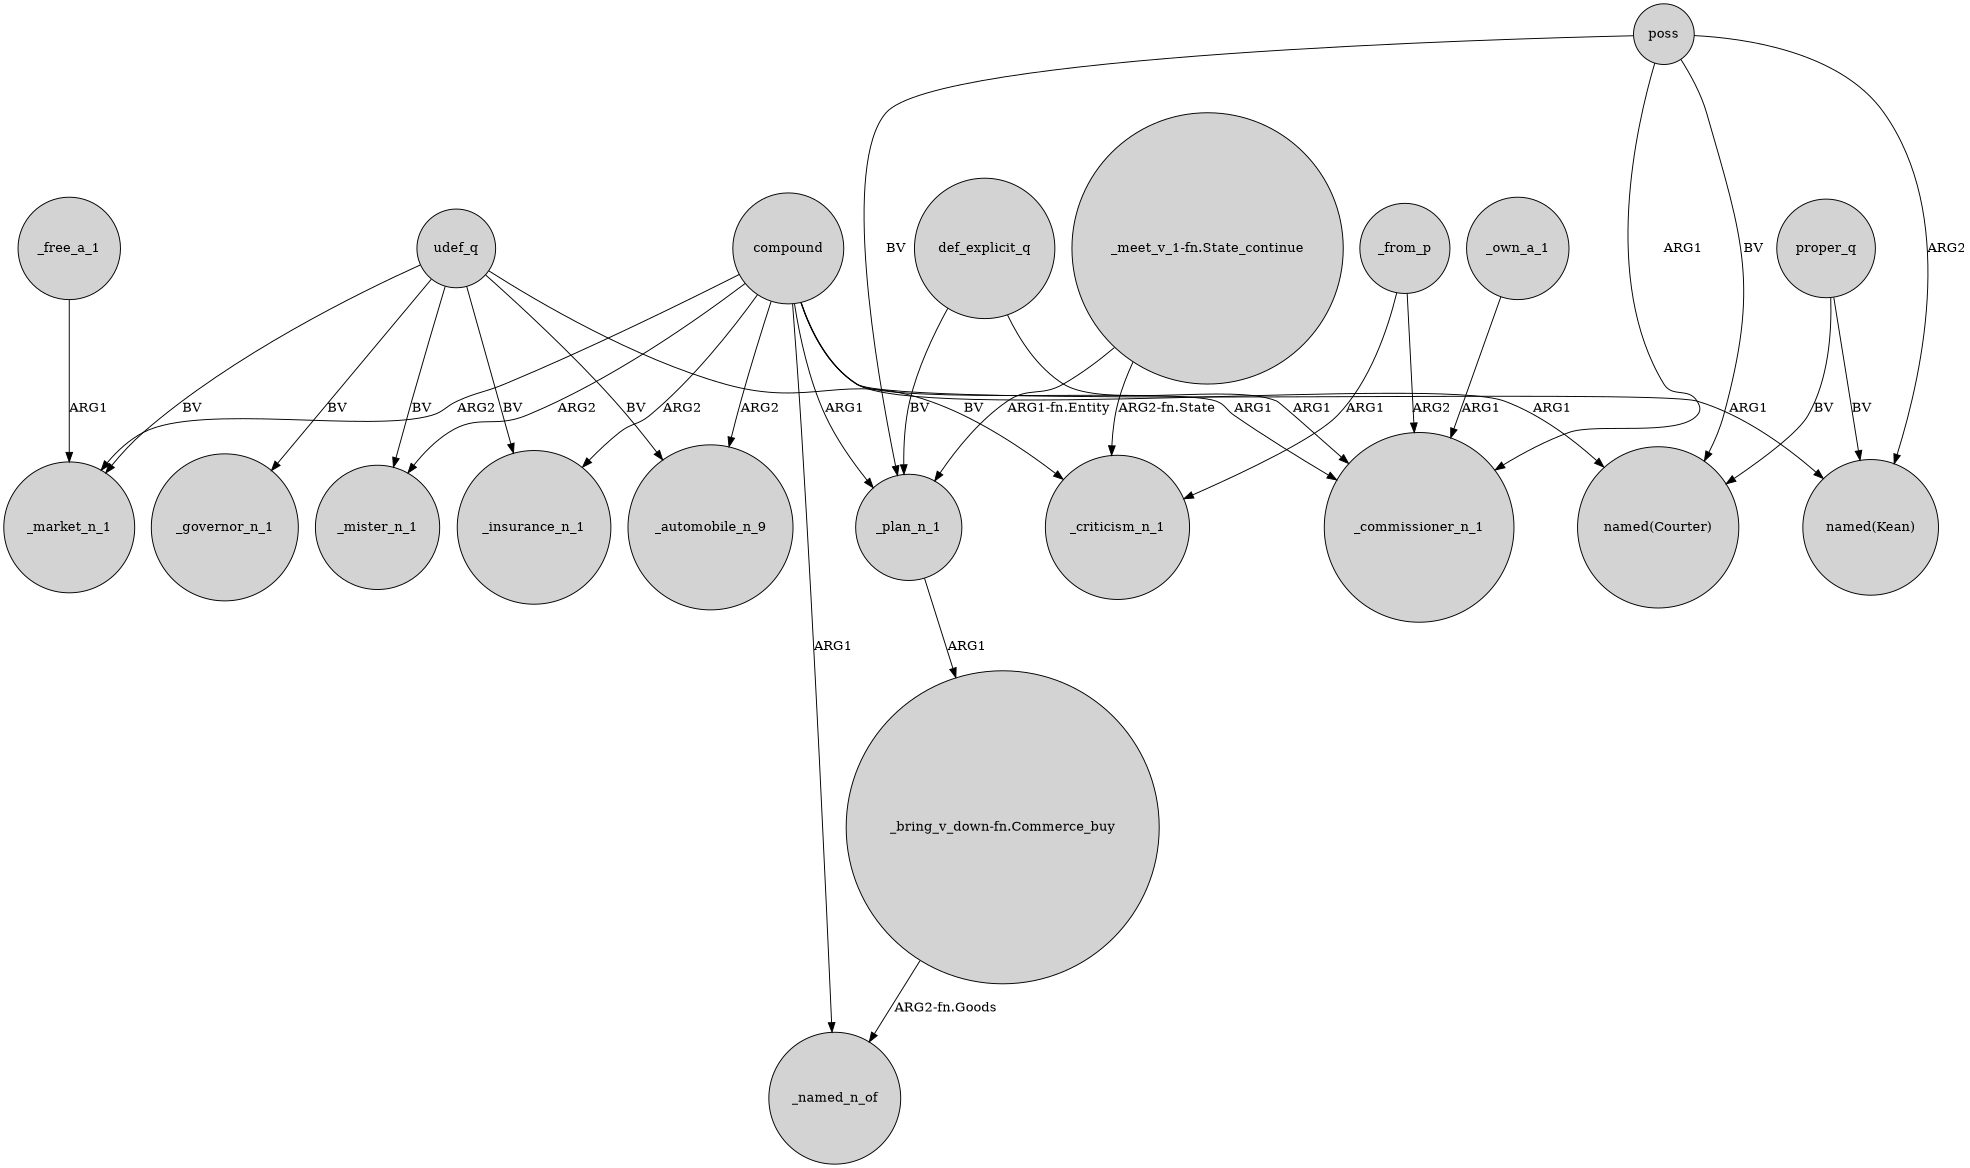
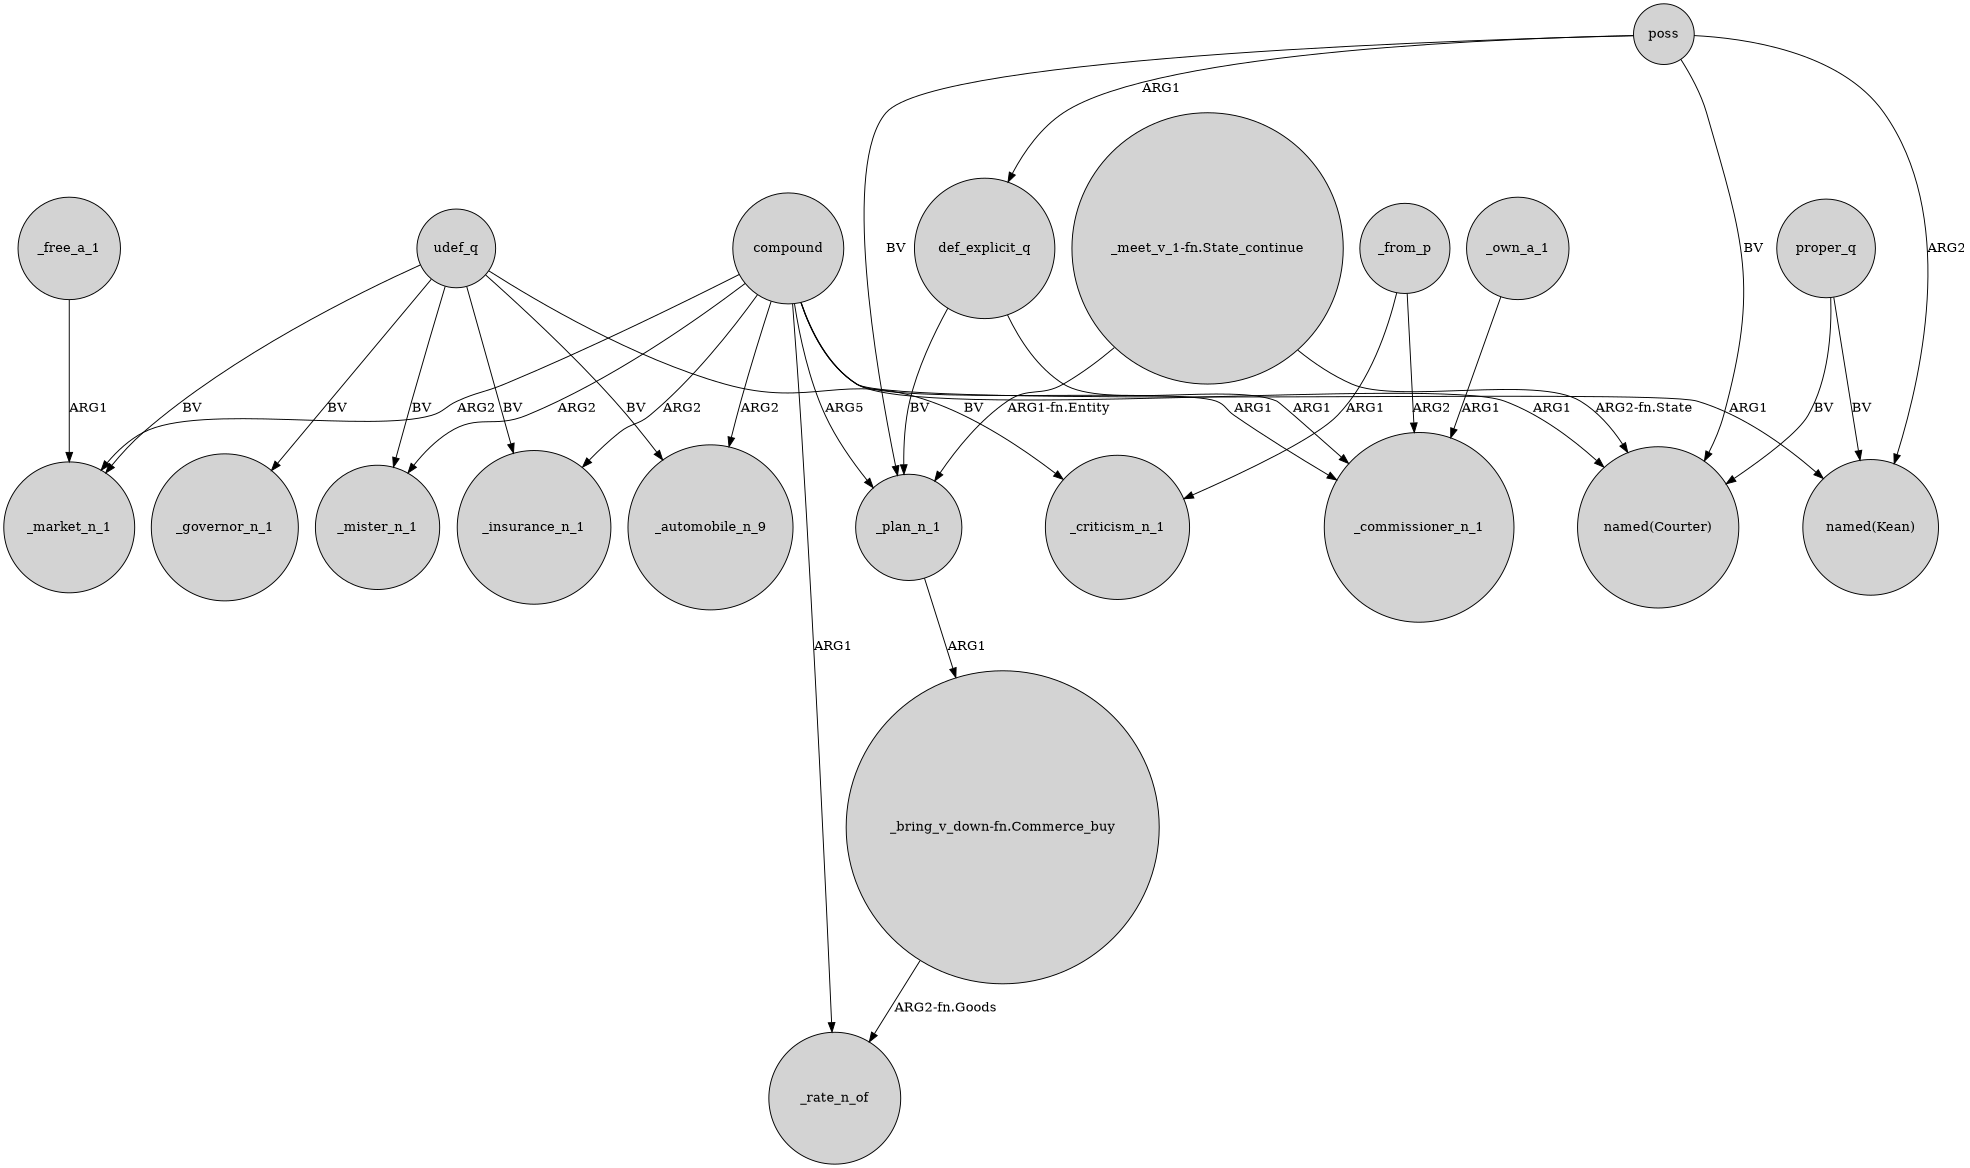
(1649, 352) -> (1305, 56)
(1117, 405) -> (1474, 390)
(845, 408) -> (845, 408)
(835, 1098) -> (835, 1098)
